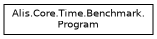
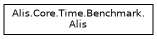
(78, 20) -> (78, 20)
